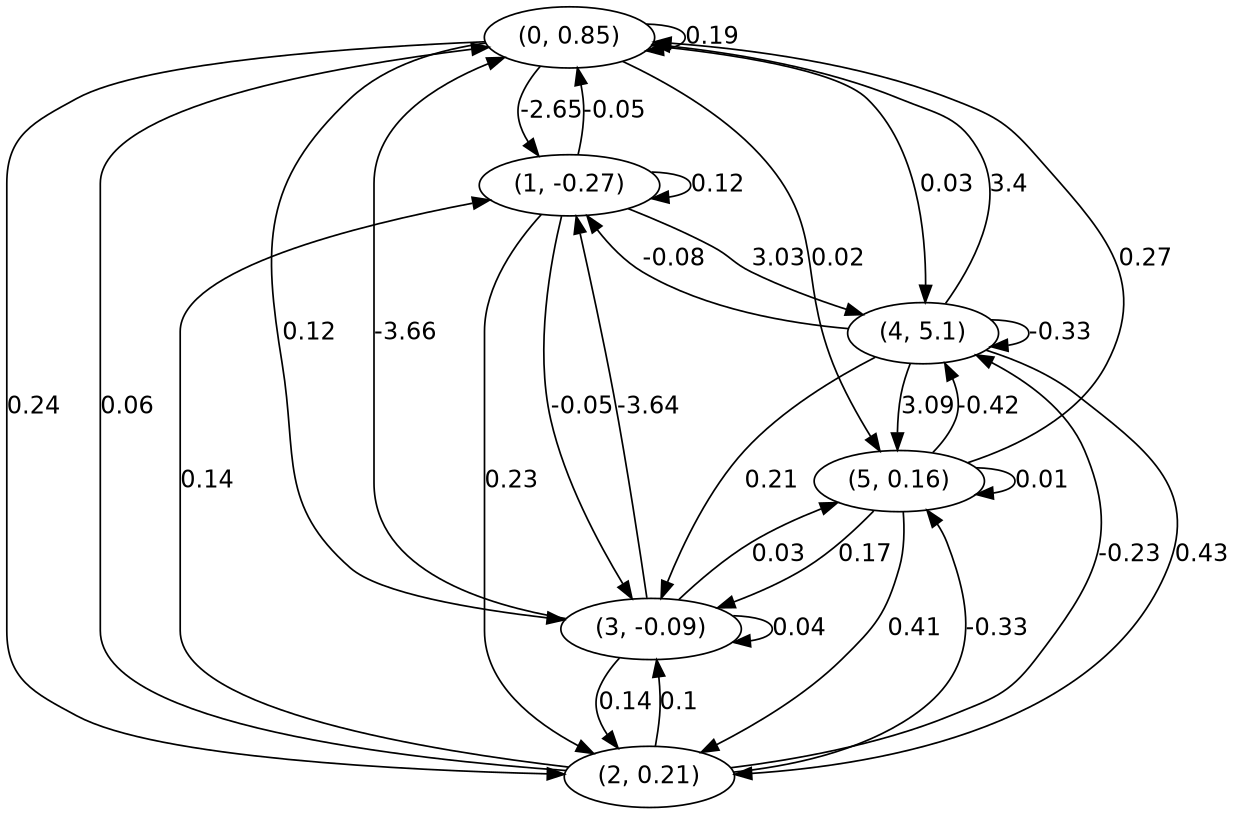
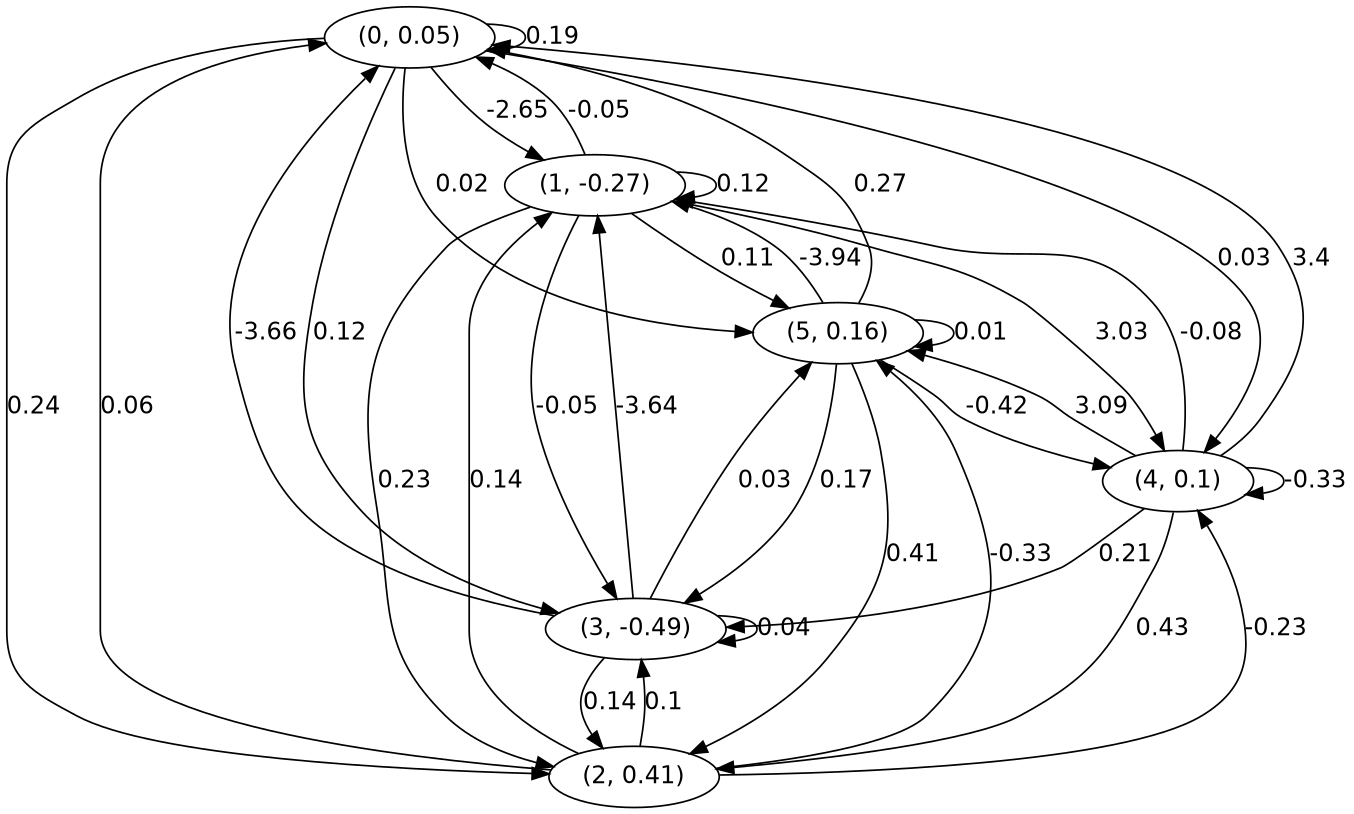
(570, 37) -> (410, 37)
none -> (766, 241)
none -> (701, 260)
(923, 333) -> (1178, 481)
(651, 629) -> (636, 629)
(649, 777) -> (634, 777)
